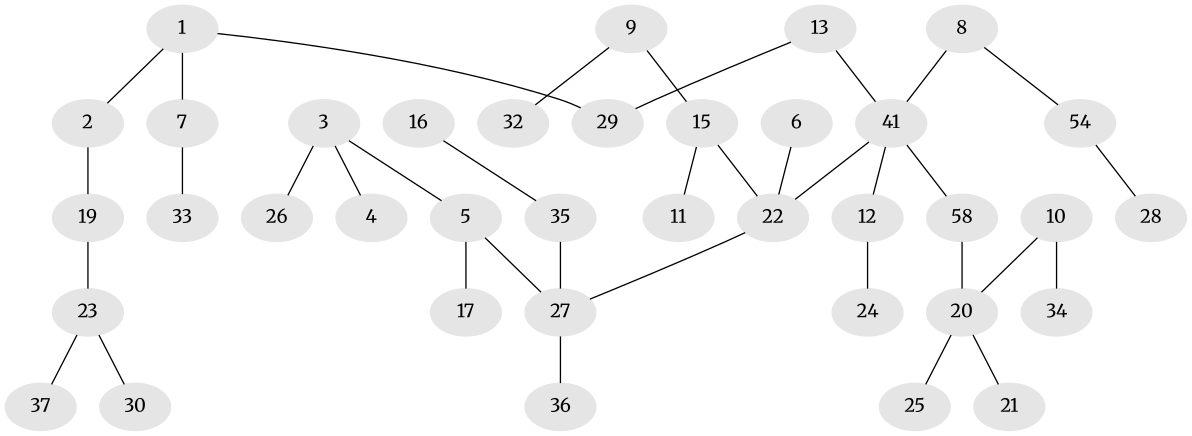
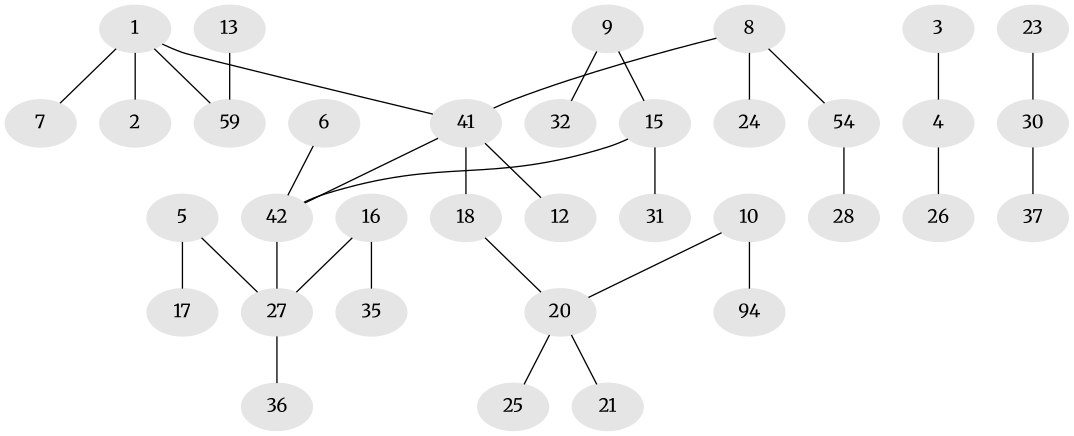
(856, 76) -> (297, 81)
(608, 123) -> (230, 123)
(301, 171) -> (938, 171)
(395, 171) -> none
(88, 218) -> none
(182, 218) -> none
(679, 218) -> (655, 218)
(773, 218) -> (277, 218)
(962, 218) -> (466, 218)
(560, 265) -> (324, 265)
(868, 265) -> (749, 76)
(1057, 312) -> (749, 312)
(64, 360) -> (1033, 171)
